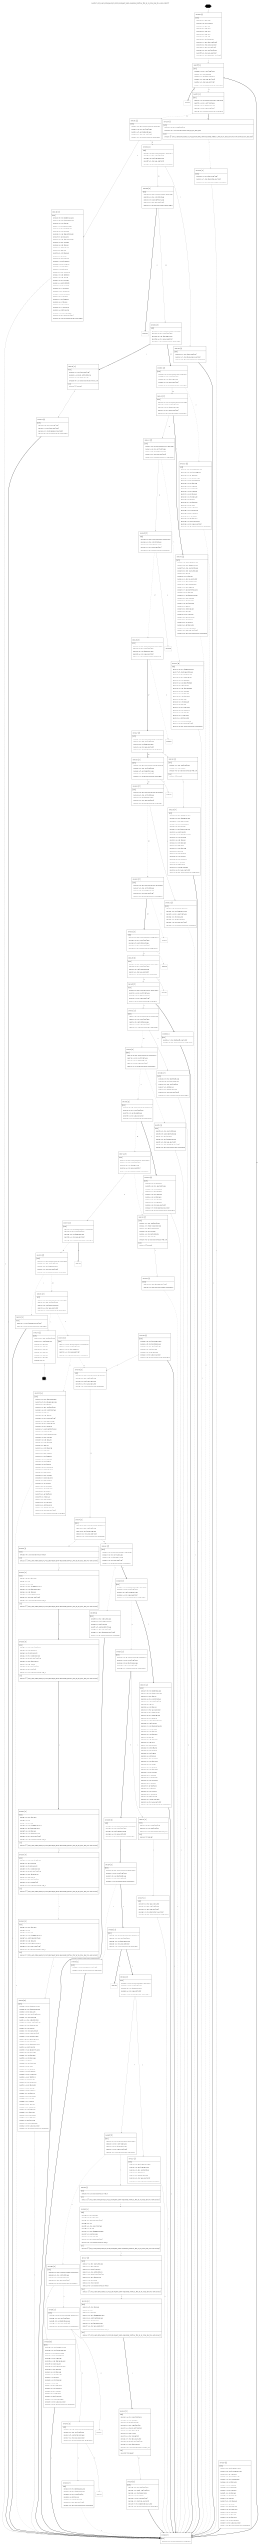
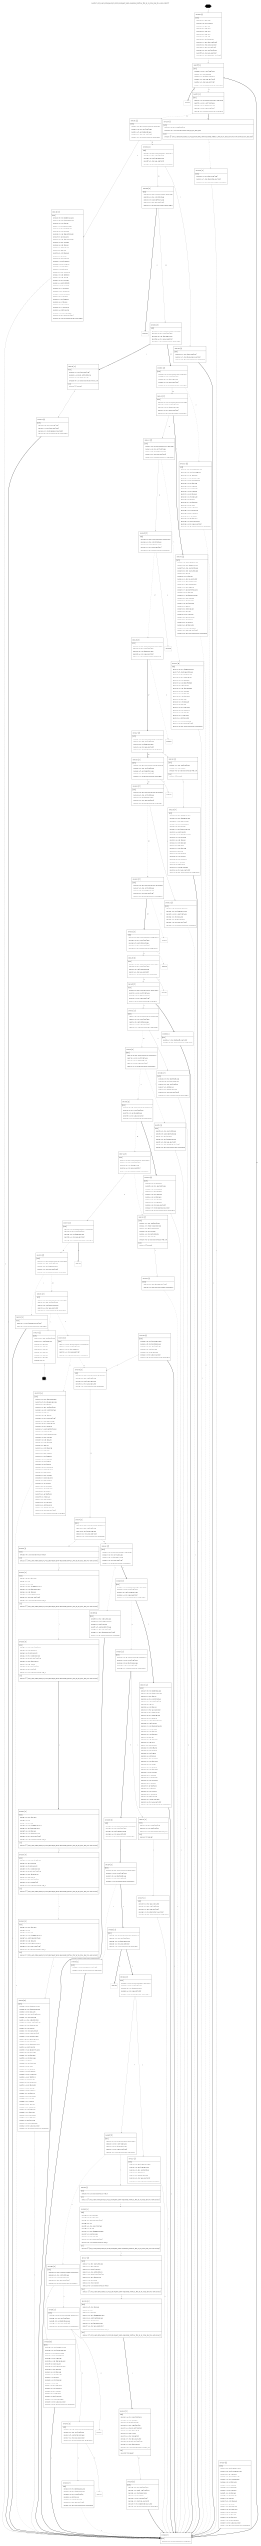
(59, 1624) -> (59, 1624)
